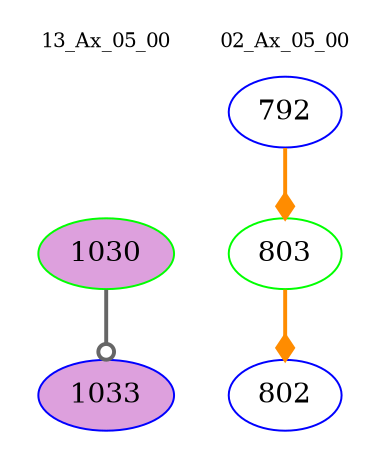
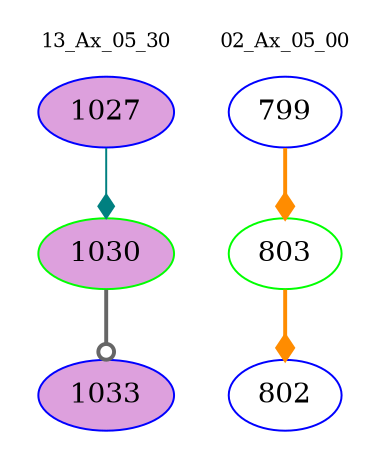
(106, 42) -> (106, 42)
none -> (106, 112)
(285, 112) -> (285, 112)
